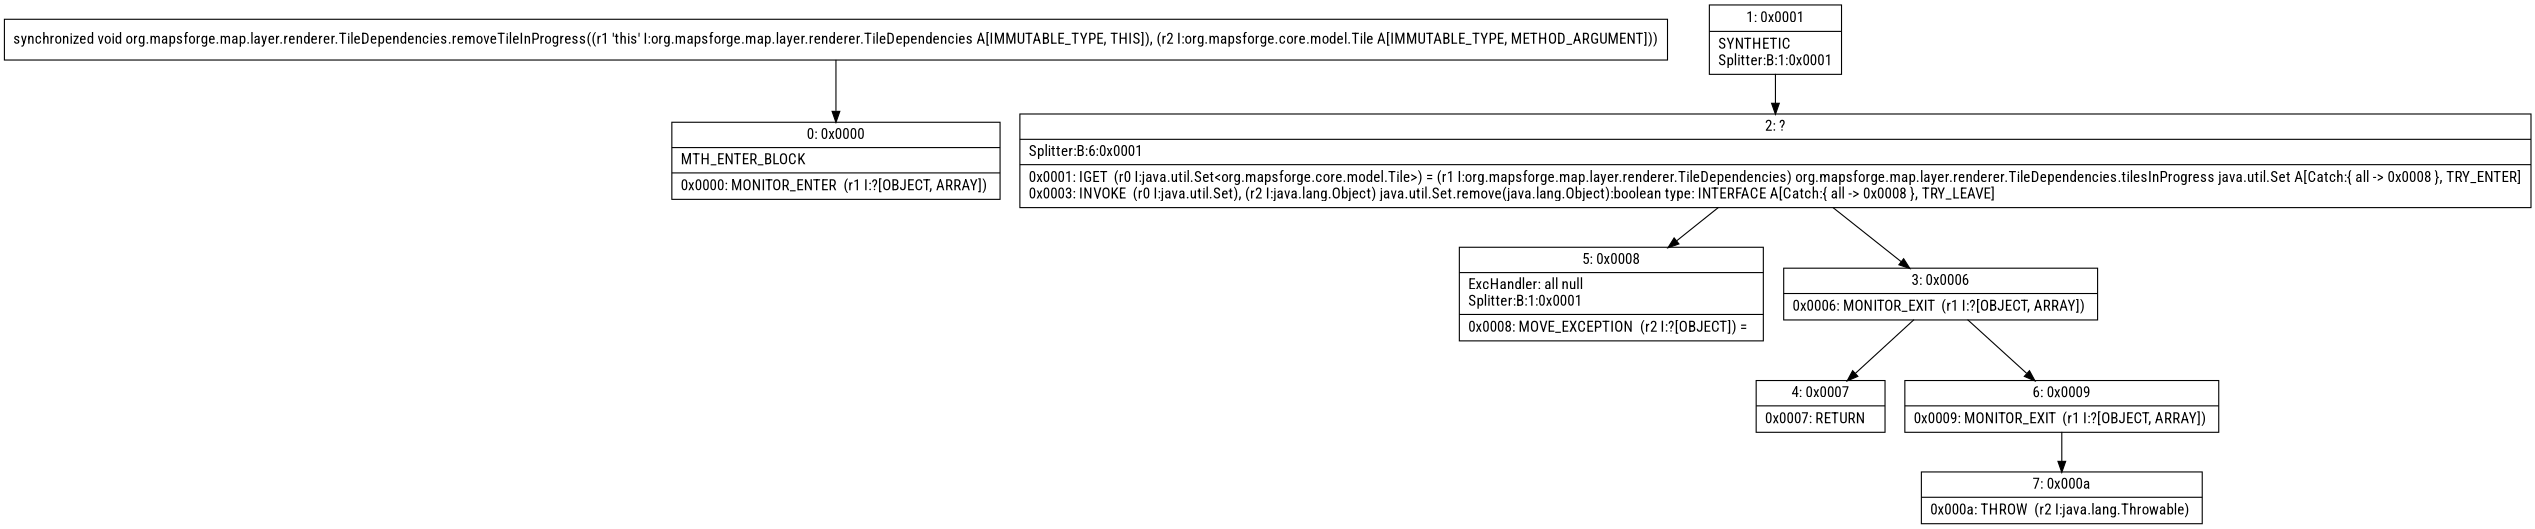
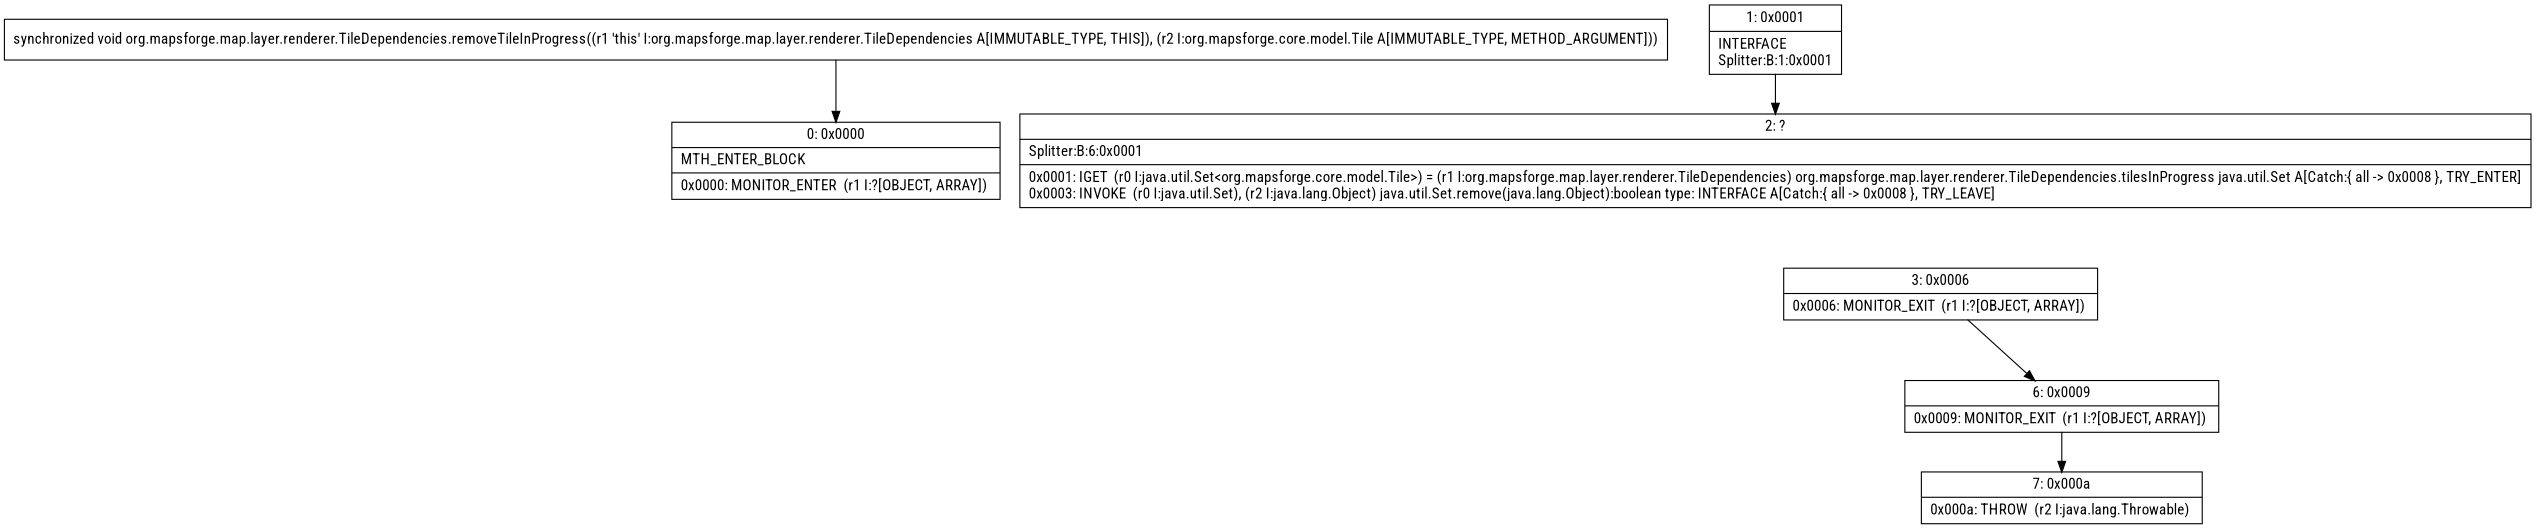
(1755, 44) -> (1753, 44)
(1867, 234) -> none
(1611, 294) -> none
(1821, 406) -> none
